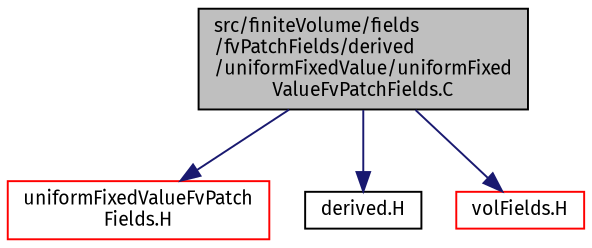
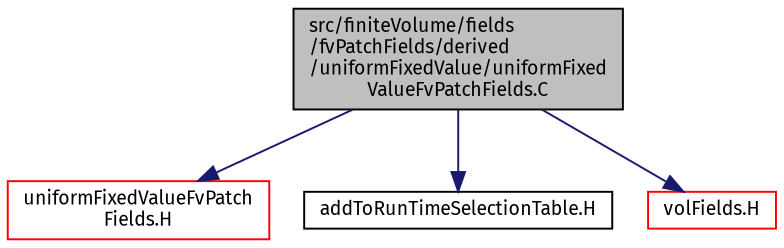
(363, 210) -> (458, 210)
